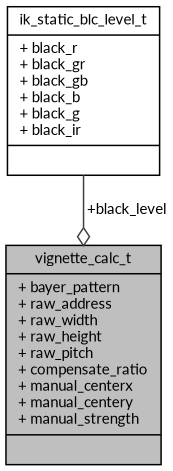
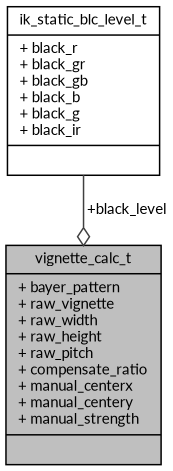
(66, 304) -> (66, 304)
